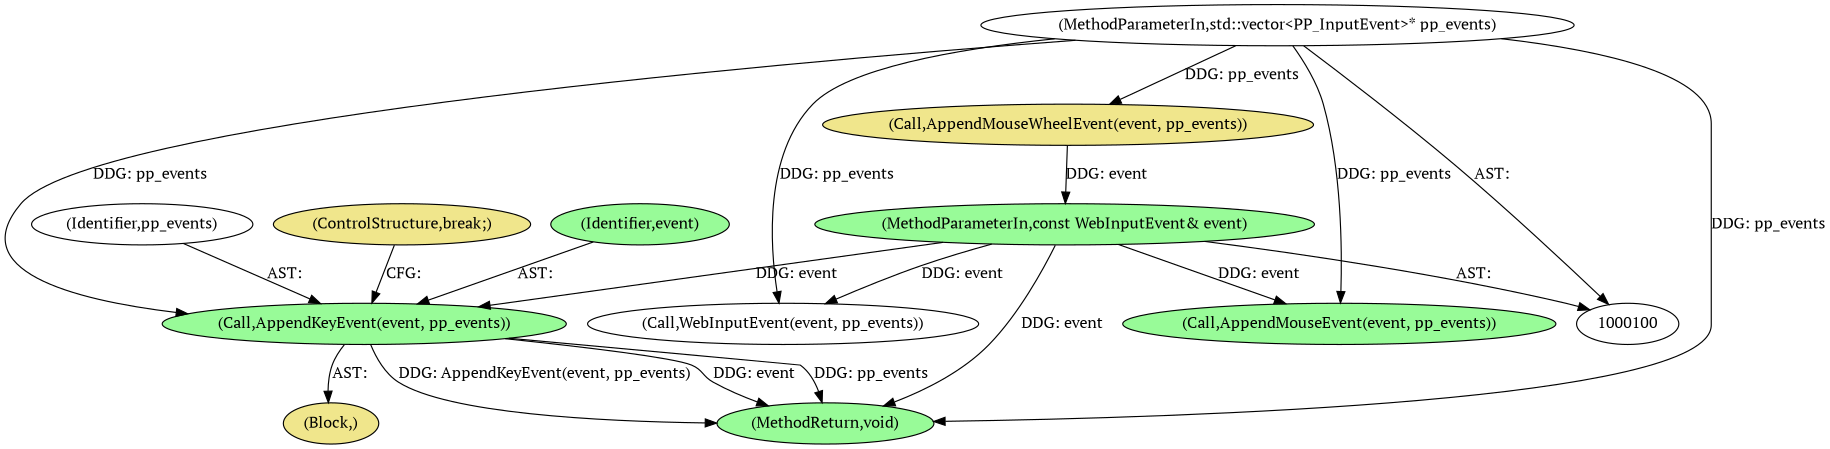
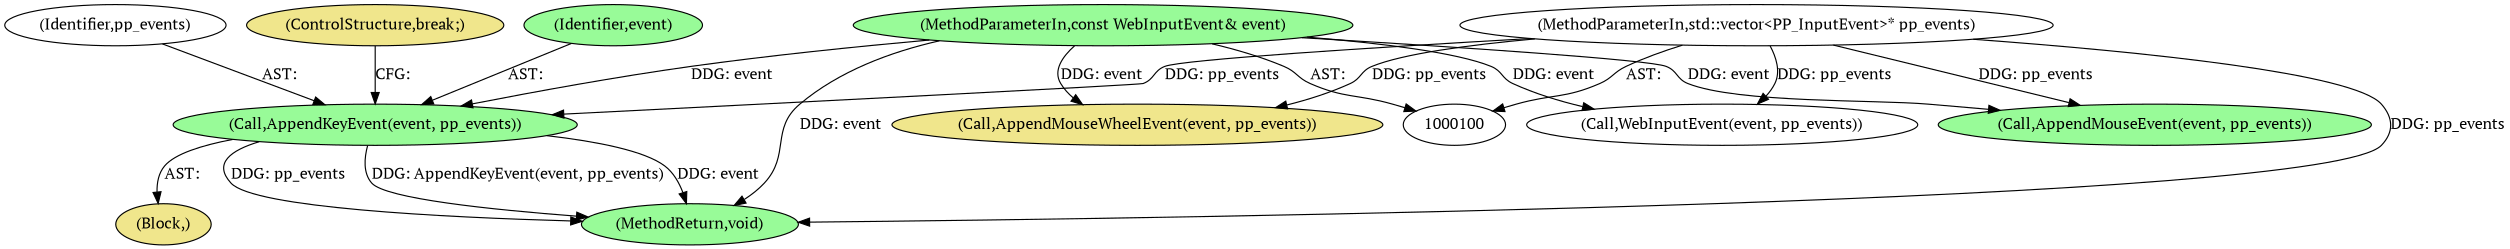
(1067, 169) -> (1058, 72)
